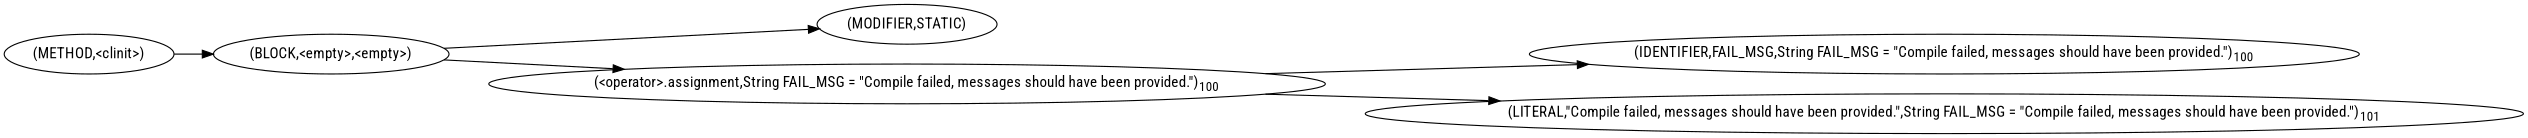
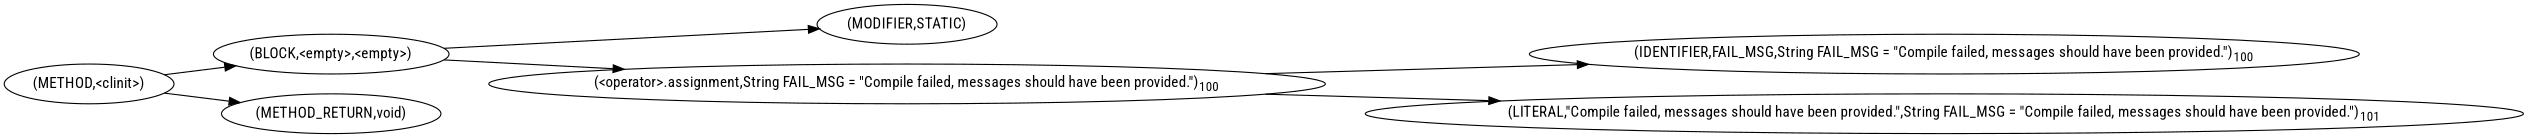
none -> (331, 114)
